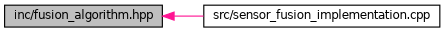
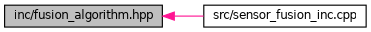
(322, 16) -> (285, 16)
